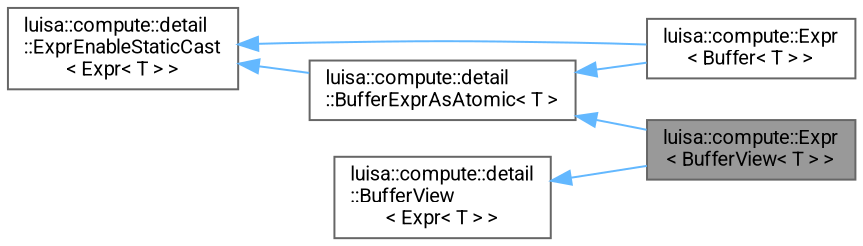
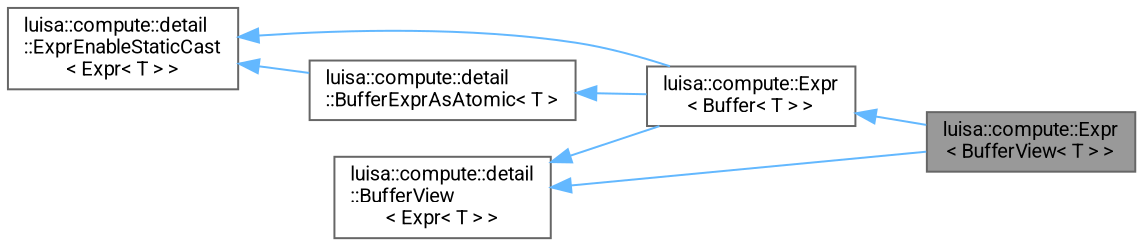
(621, 125) -> (901, 121)
none -> (615, 141)
